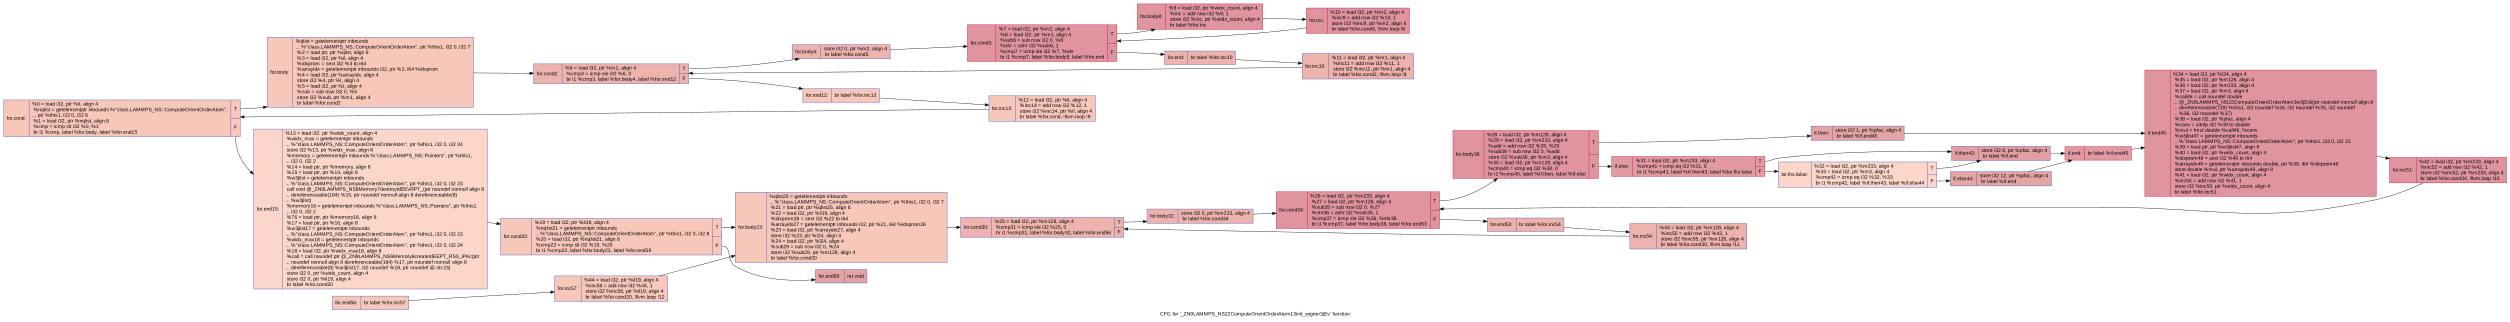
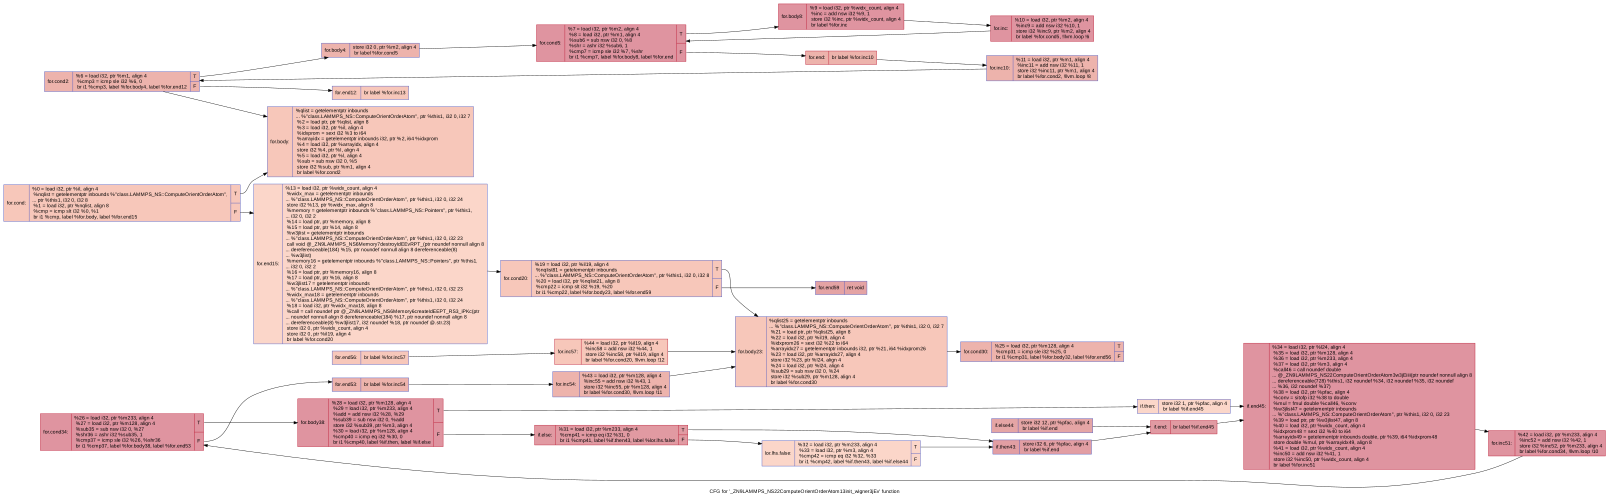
(1200, 58) -> (841, 58)
(502, 73) -> (213, 104)
(1042, 109) -> none
(1858, 133) -> (1184, 406)
(1942, 181) -> none
(1200, 216) -> none
(331, 217) -> (331, 272)
(576, 228) -> (576, 270)
(1379, 234) -> (701, 372)
(611, 289) -> (611, 352)
